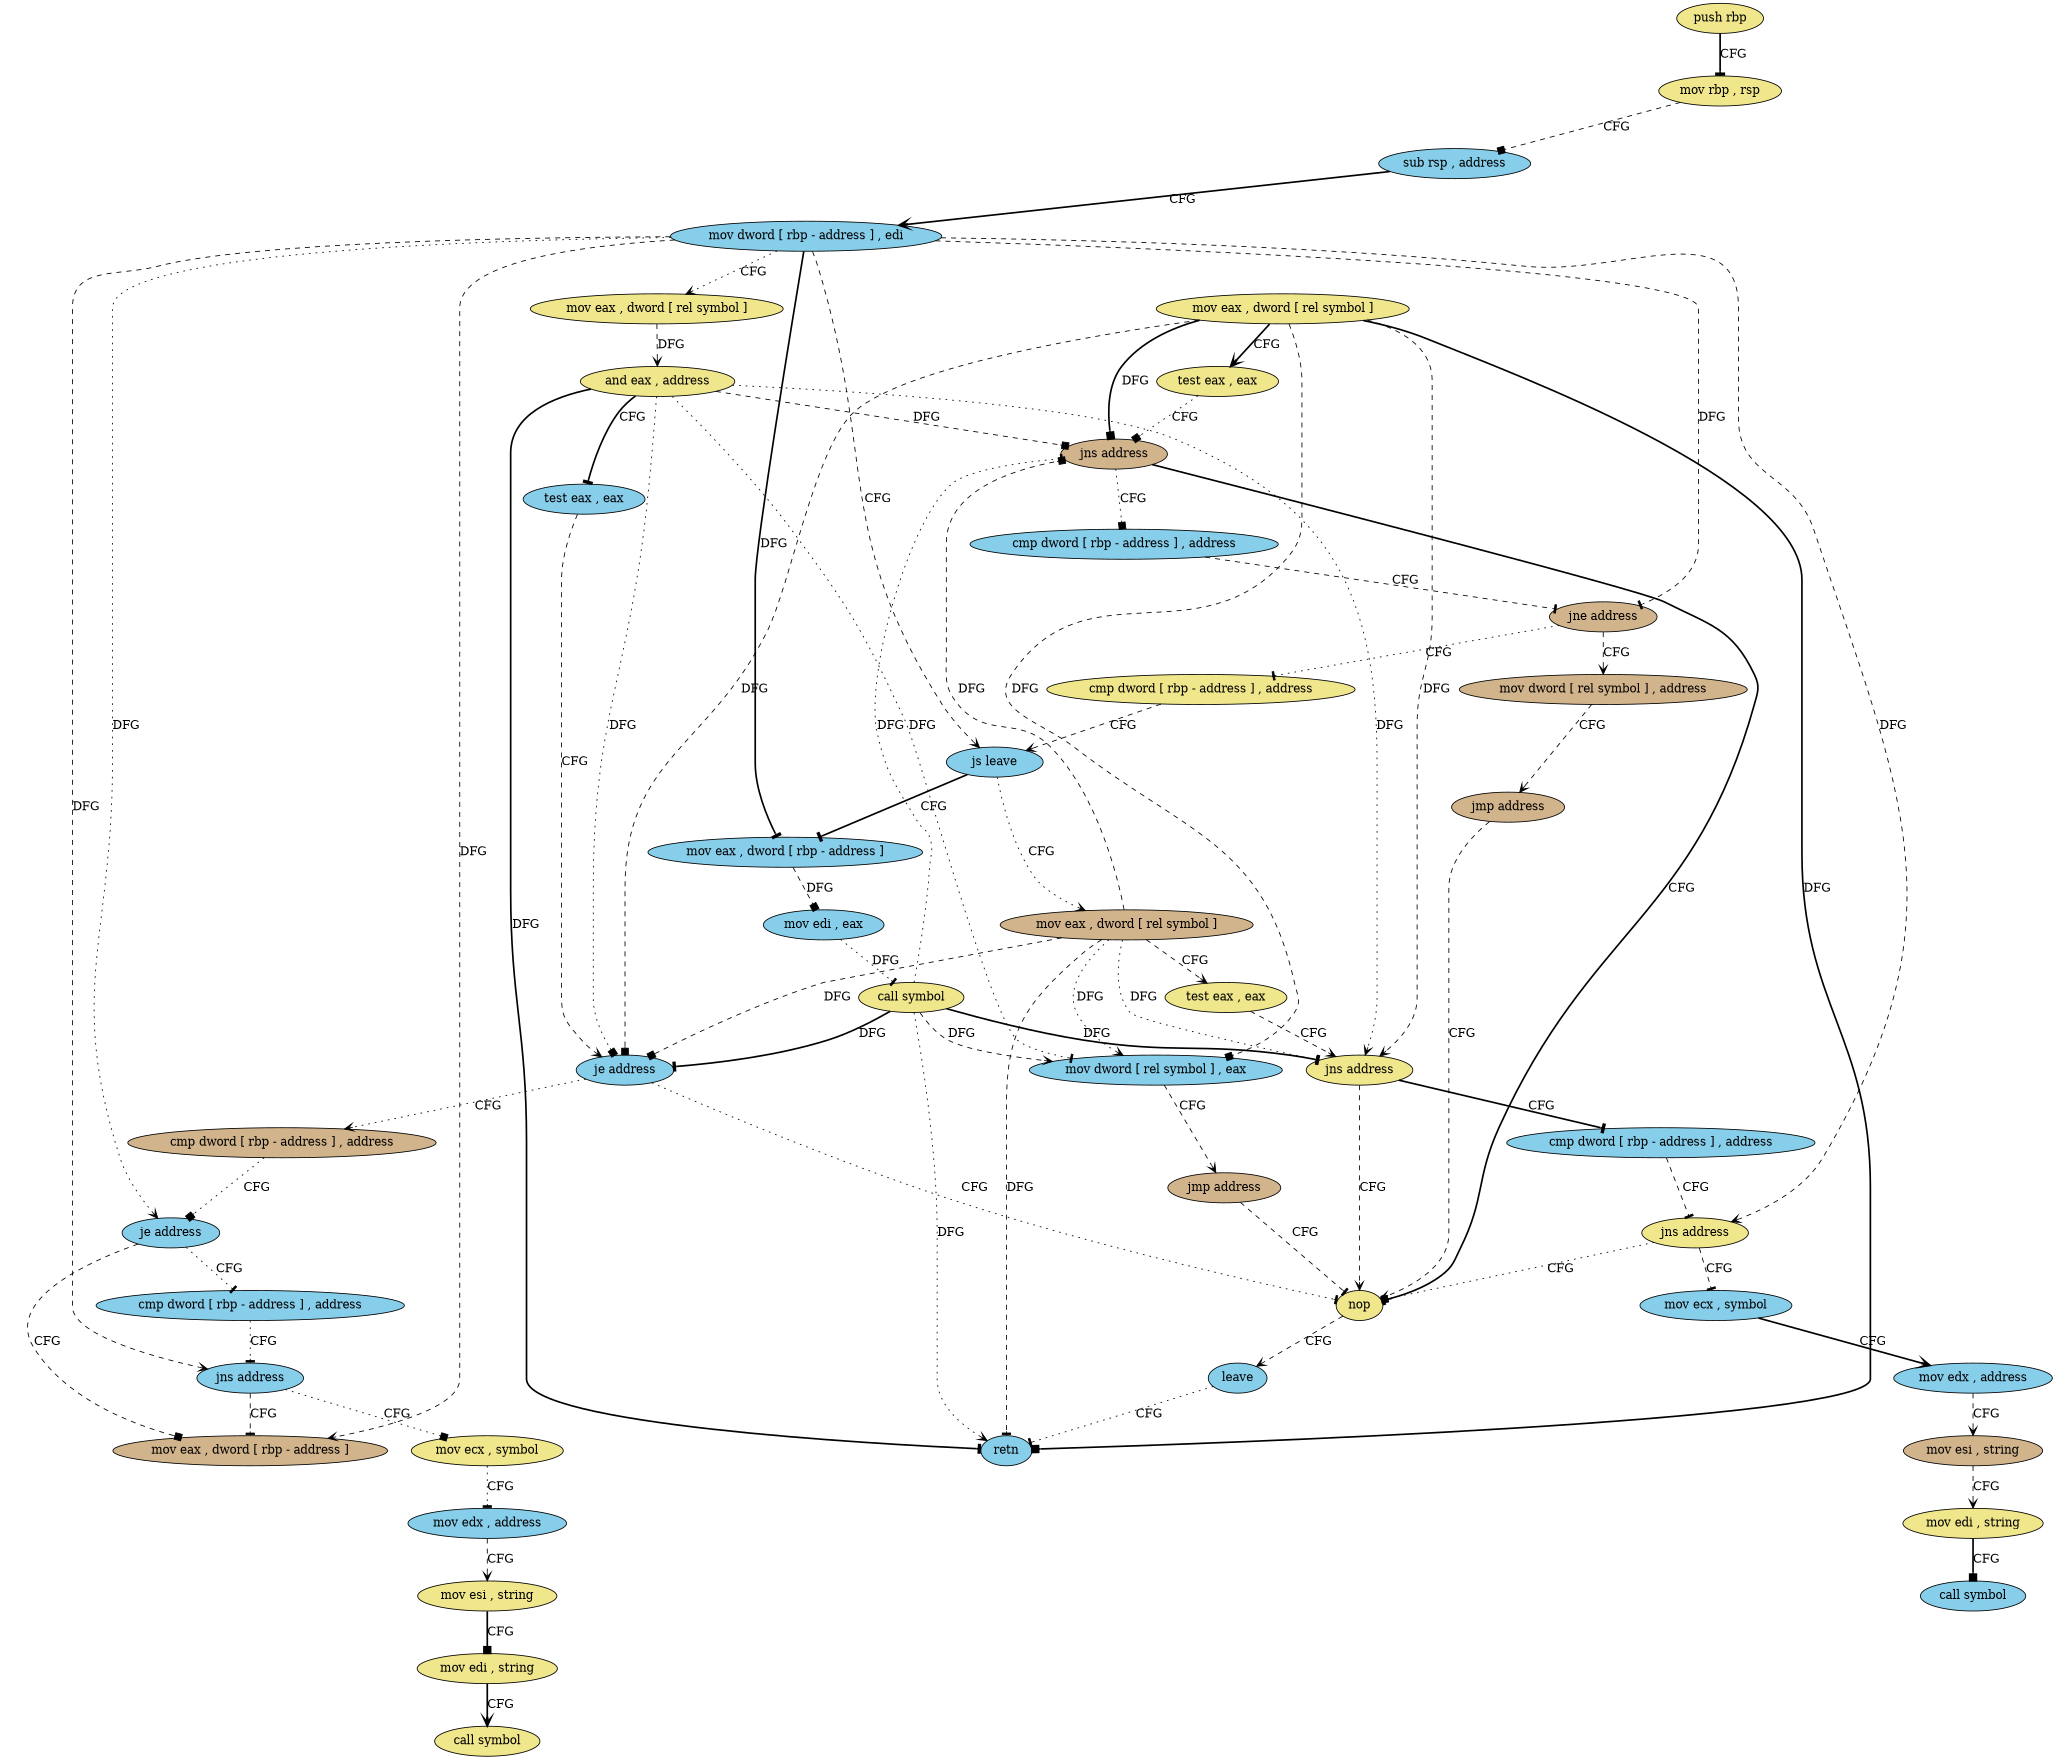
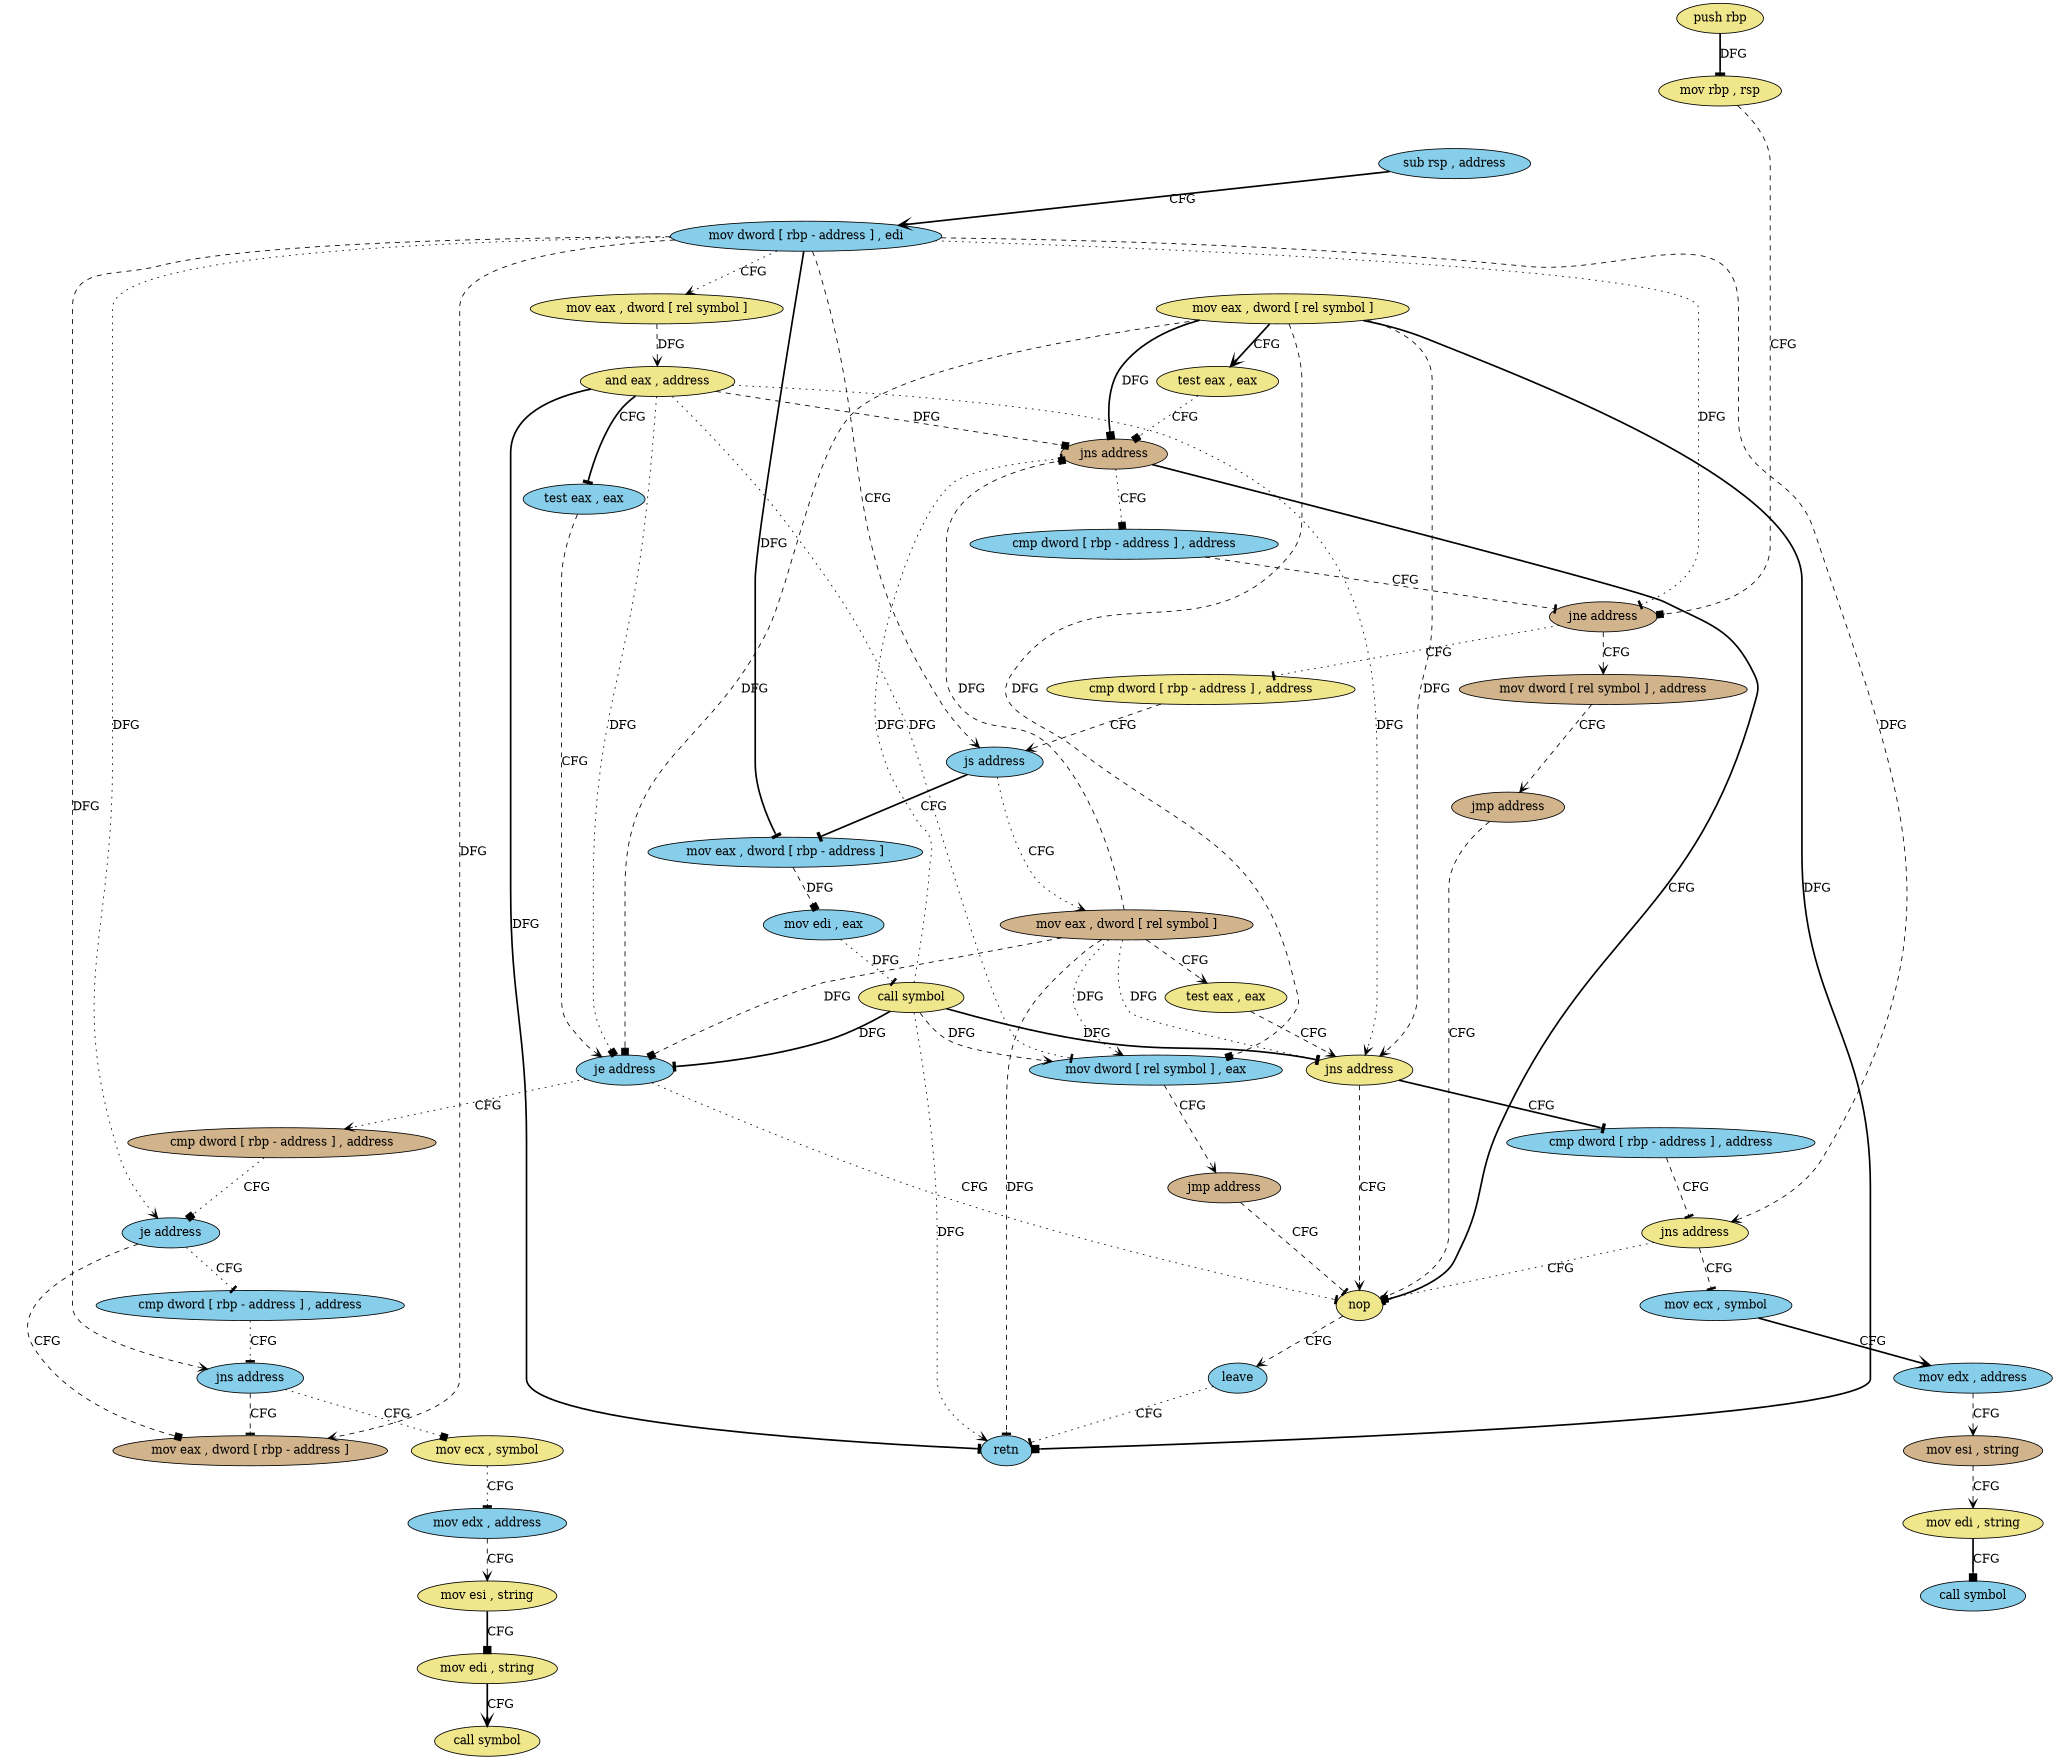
(1733, 55) -> (1733, 55)
(1593, 126) -> (1770, 389)
(1481, 269) -> (1481, 269)
(995, 762) -> (995, 762)
